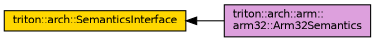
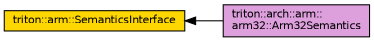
(95, 21) -> (95, 21)
